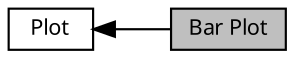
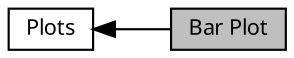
(51, 29) -> (51, 29)
